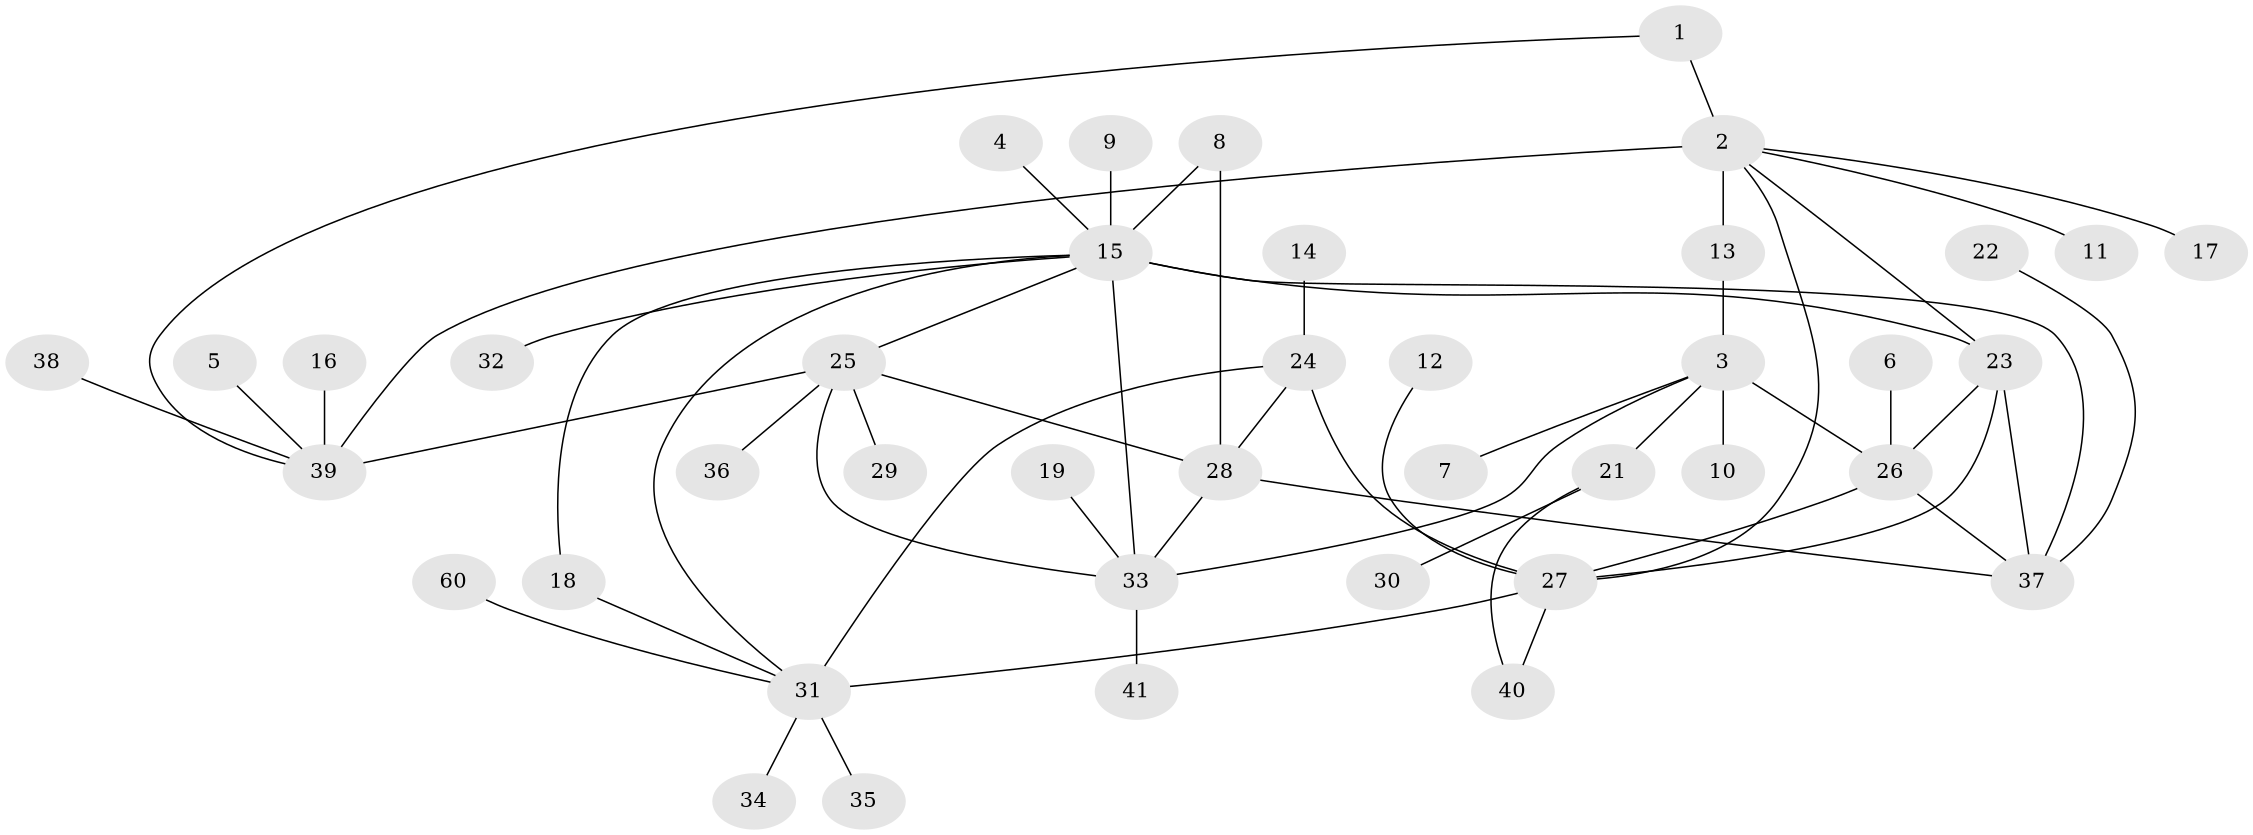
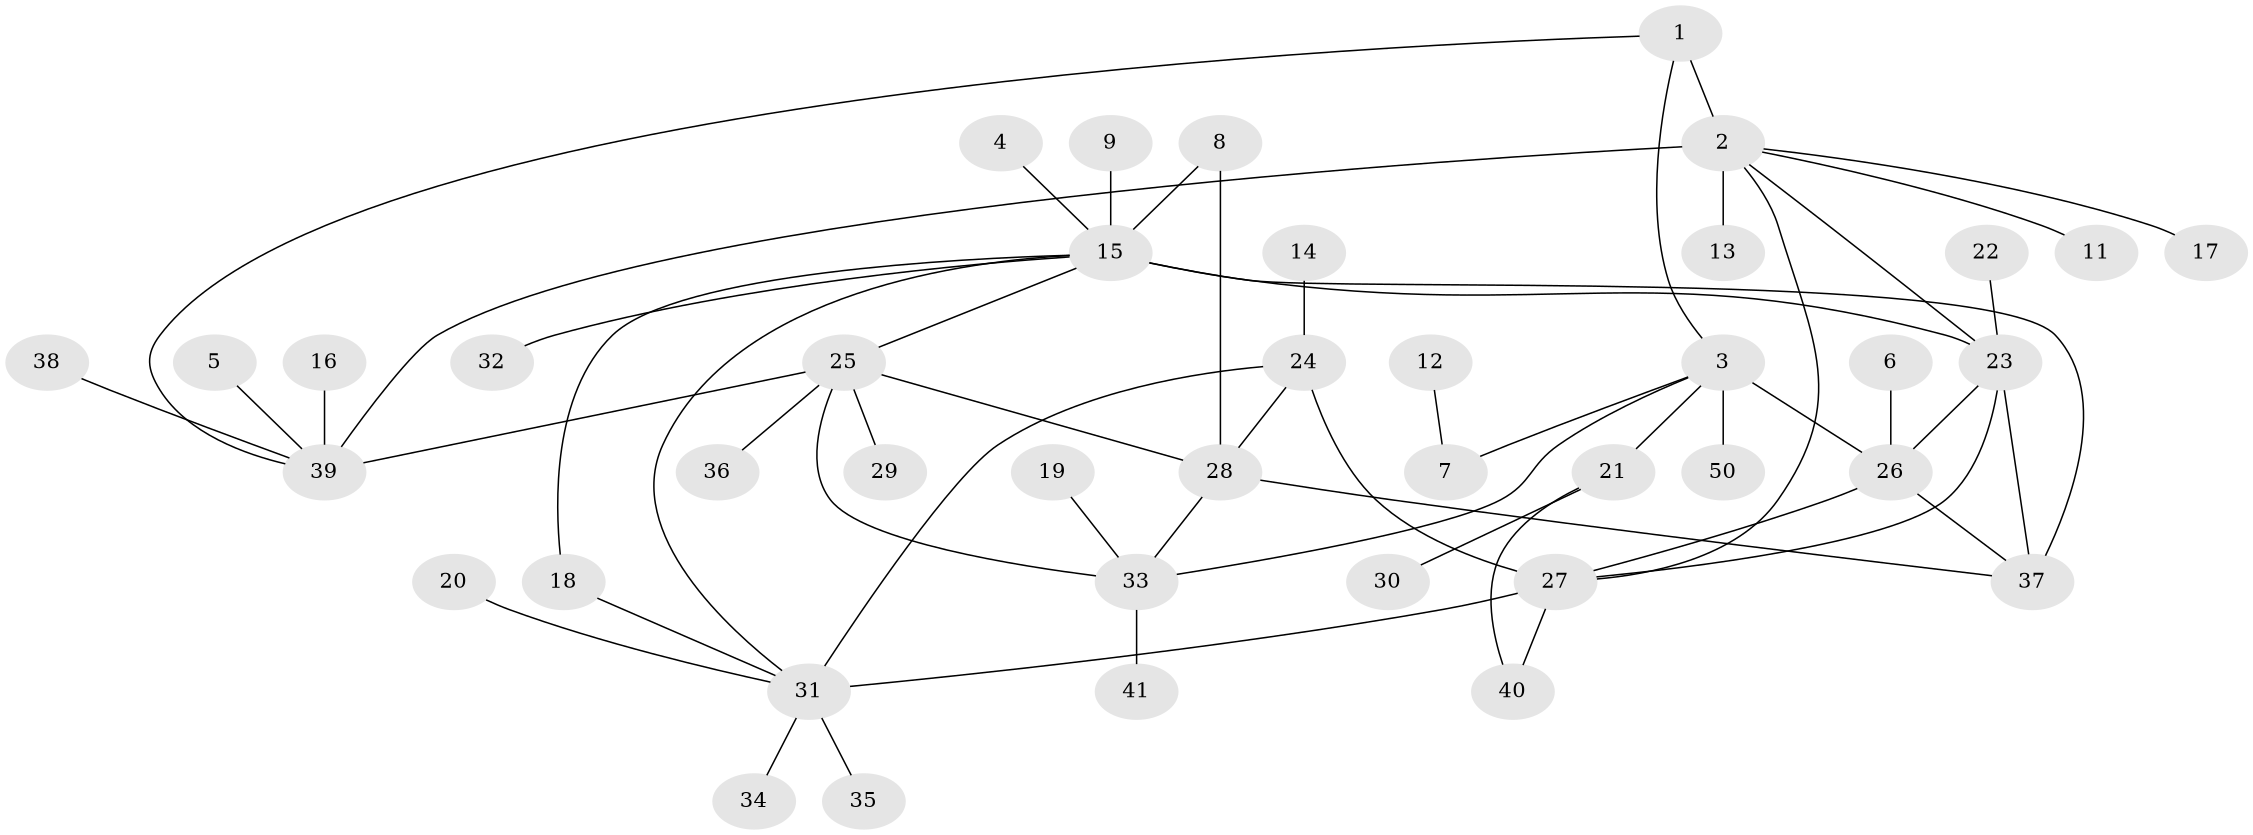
(1723, 308) -> (1657, 204)
(2135, 401) -> (1993, 302)
(1124, 417) -> none
(1723, 472) -> (1723, 472)
(1386, 488) -> (1438, 417)
(454, 582) -> (454, 582)
